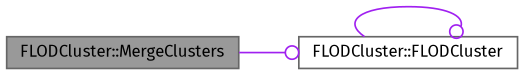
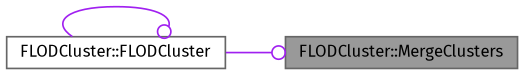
(262, 53) -> (249, 53)
